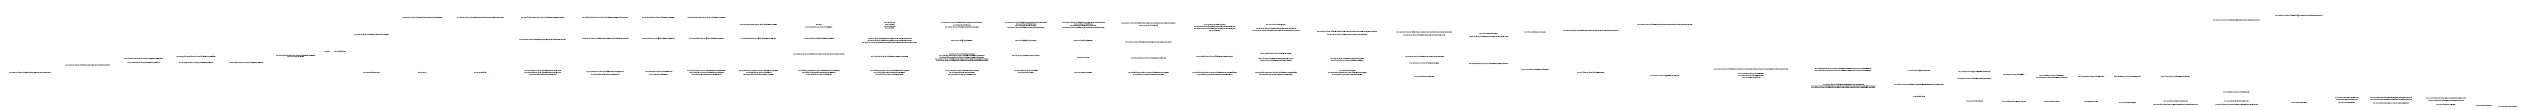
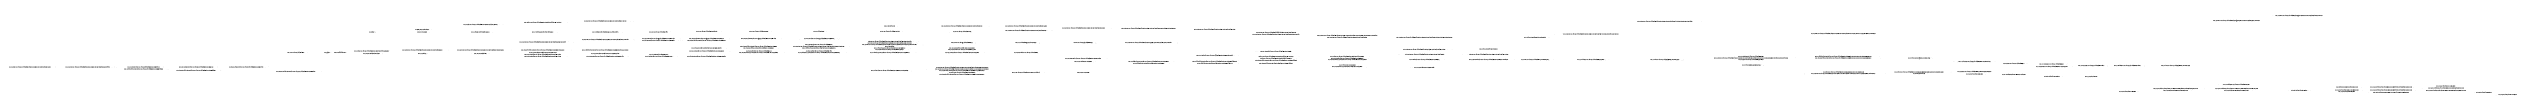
(890, 26) -> (422, 30)
none -> (819, 31)
(1215, 31) -> none
(1026, 73) -> none
(2091, 102) -> (2091, 77)
